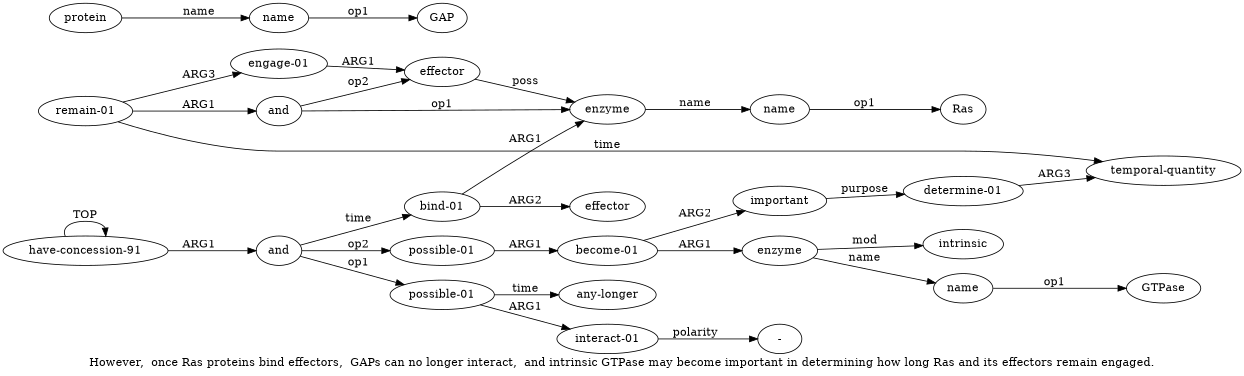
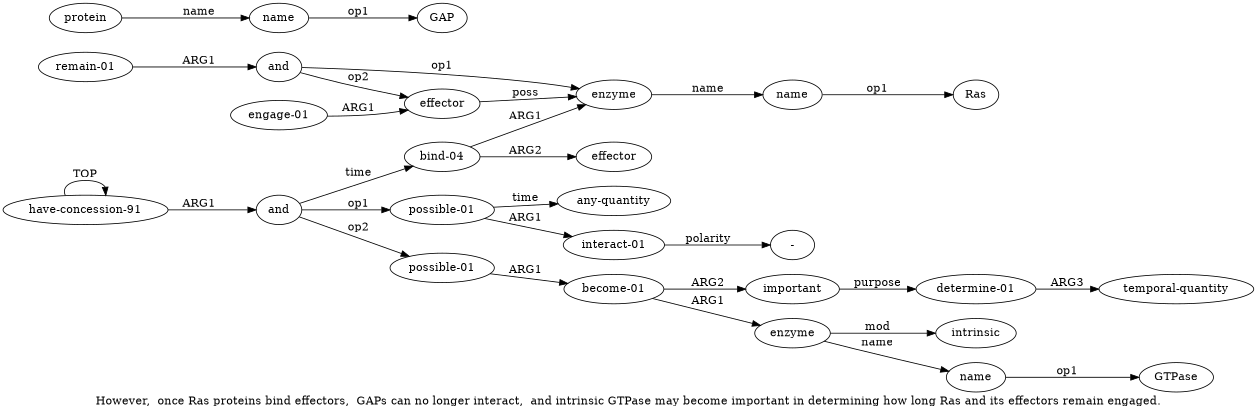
(178, 88) -> none
(605, 151) -> none
(442, 207) -> (442, 157)
(608, 295) -> (614, 201)
